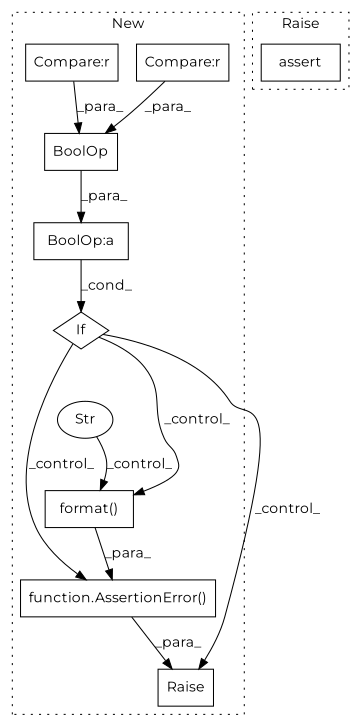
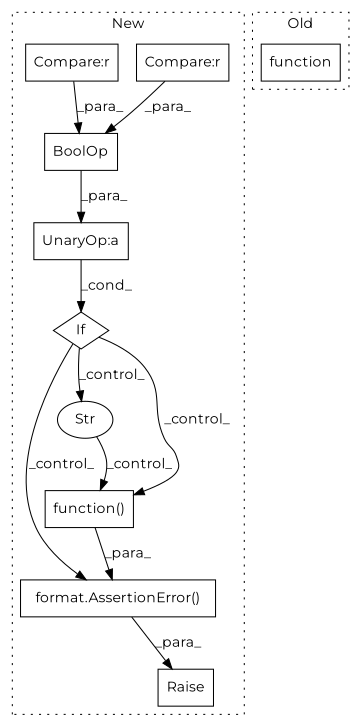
(301, 24) -> (301, 24)
(301, 63) -> (301, 63)
(81, 241) -> (81, 241)
(259, 454) -> (79, 370)
(89, 509) -> (89, 509)
(118, 598) -> (118, 598)
